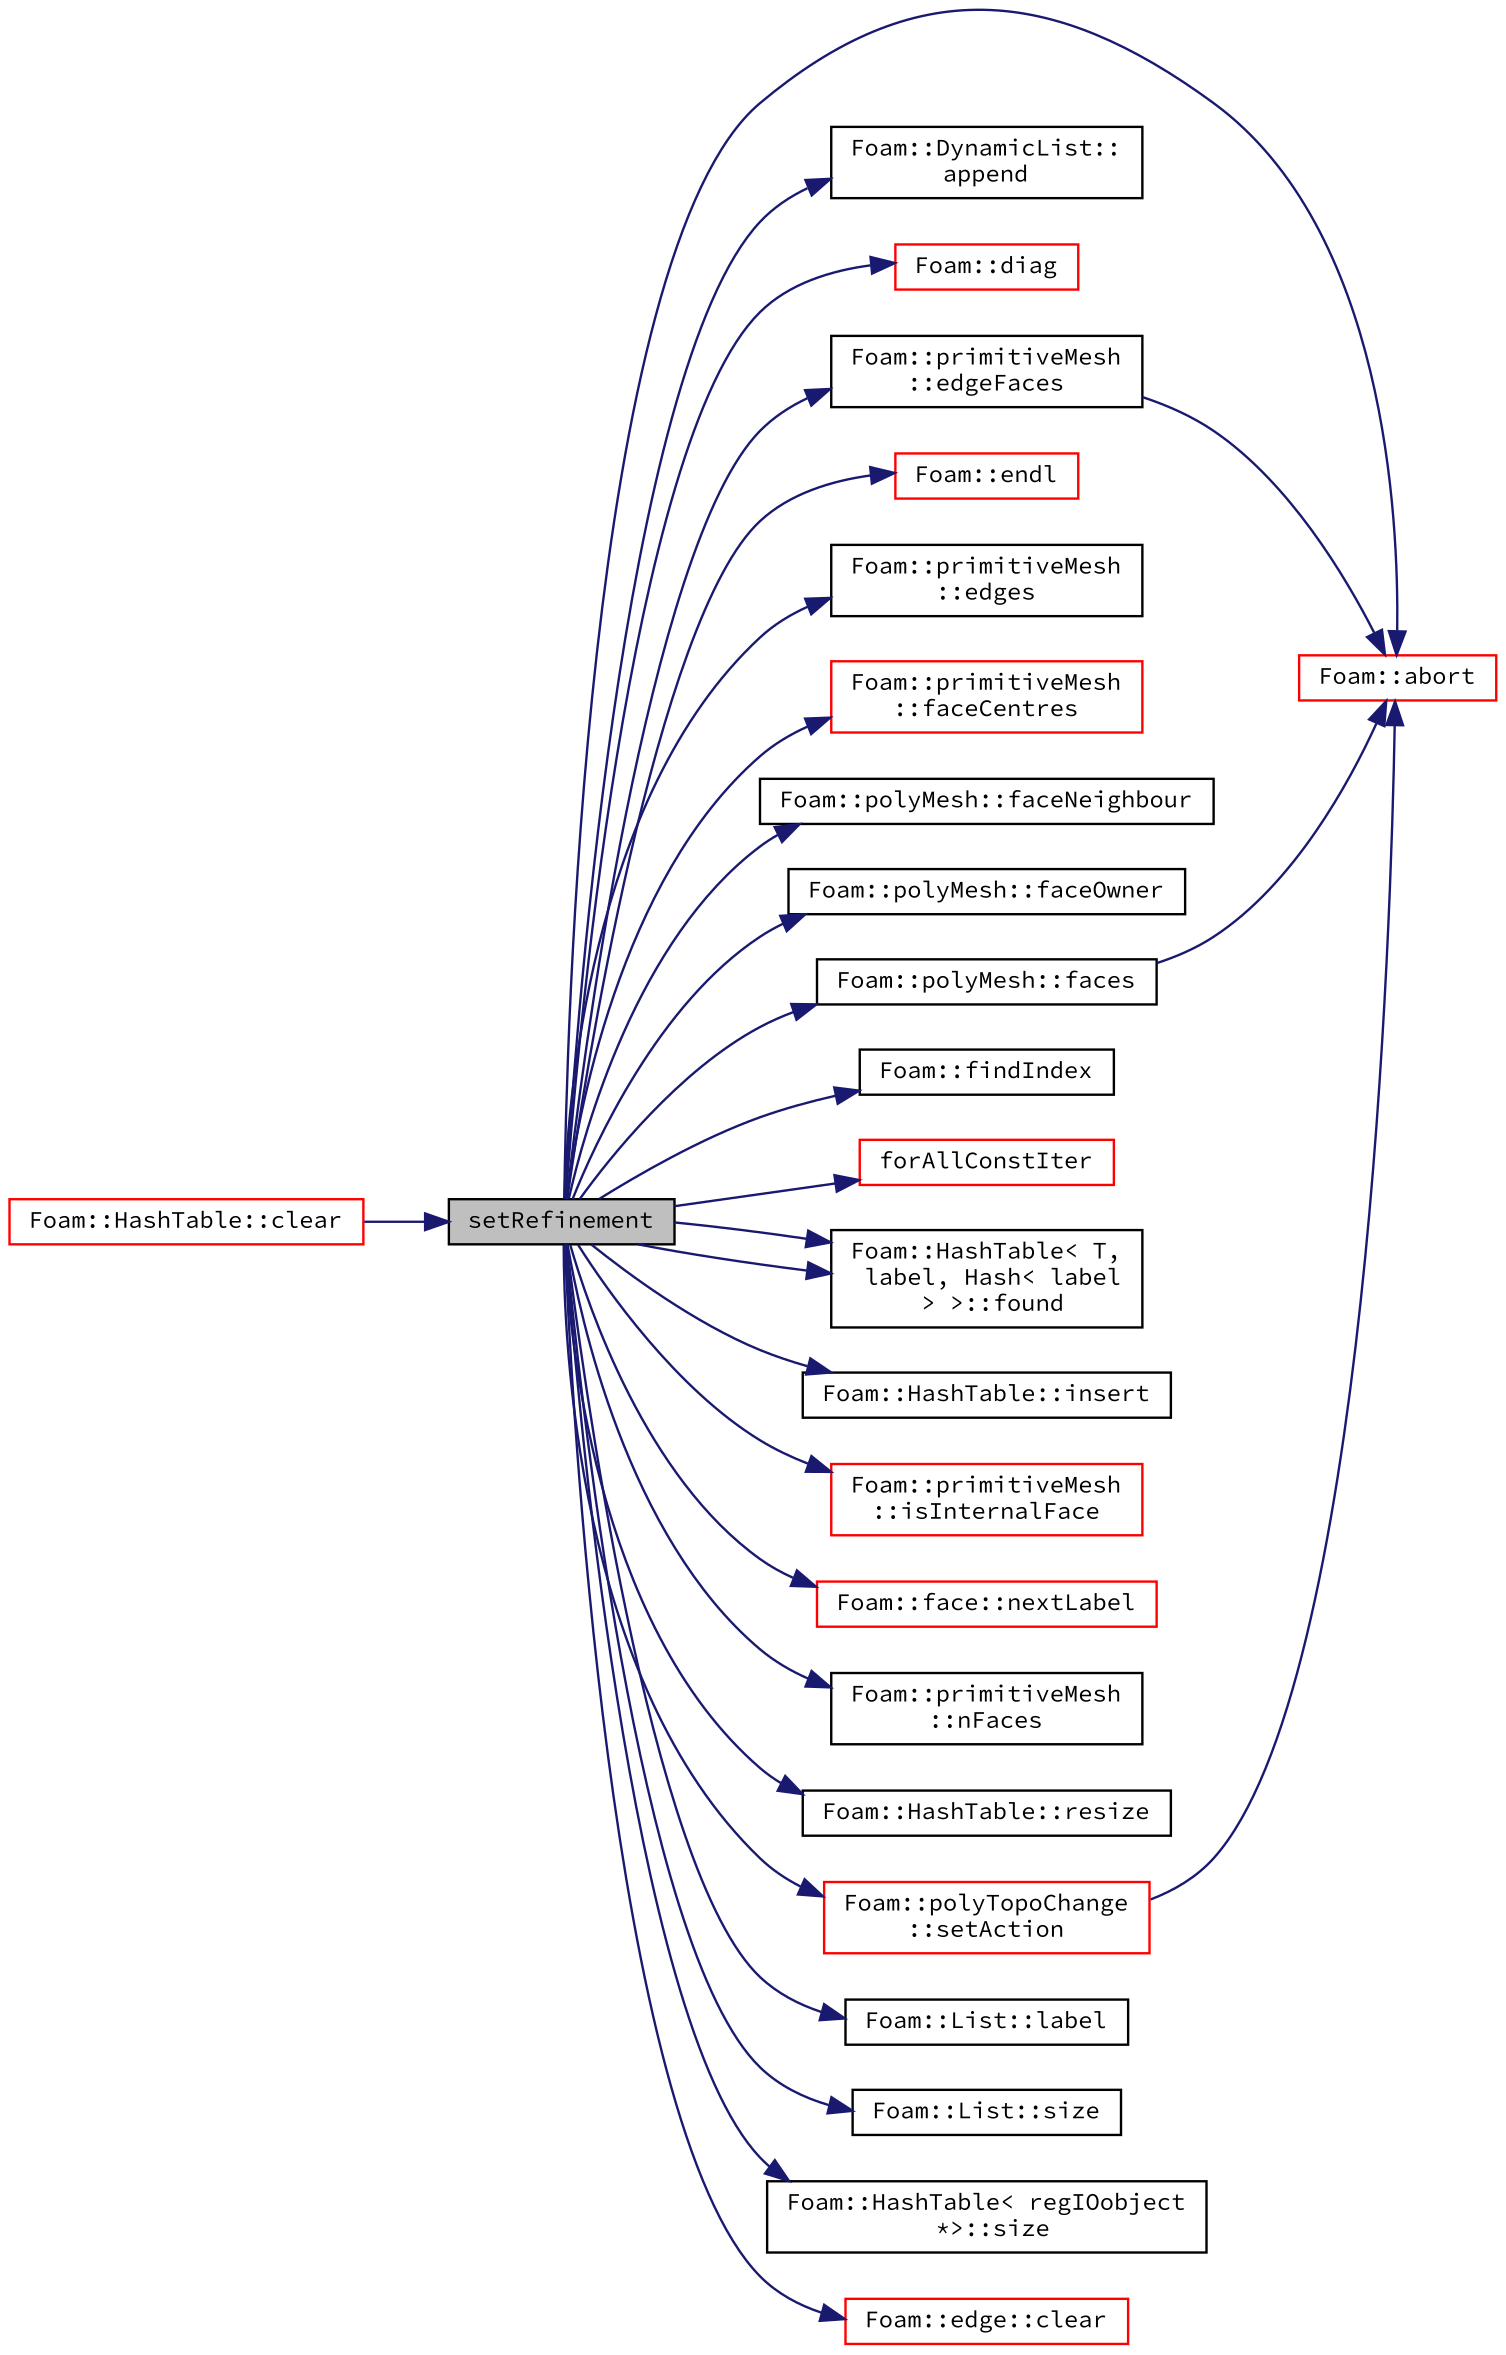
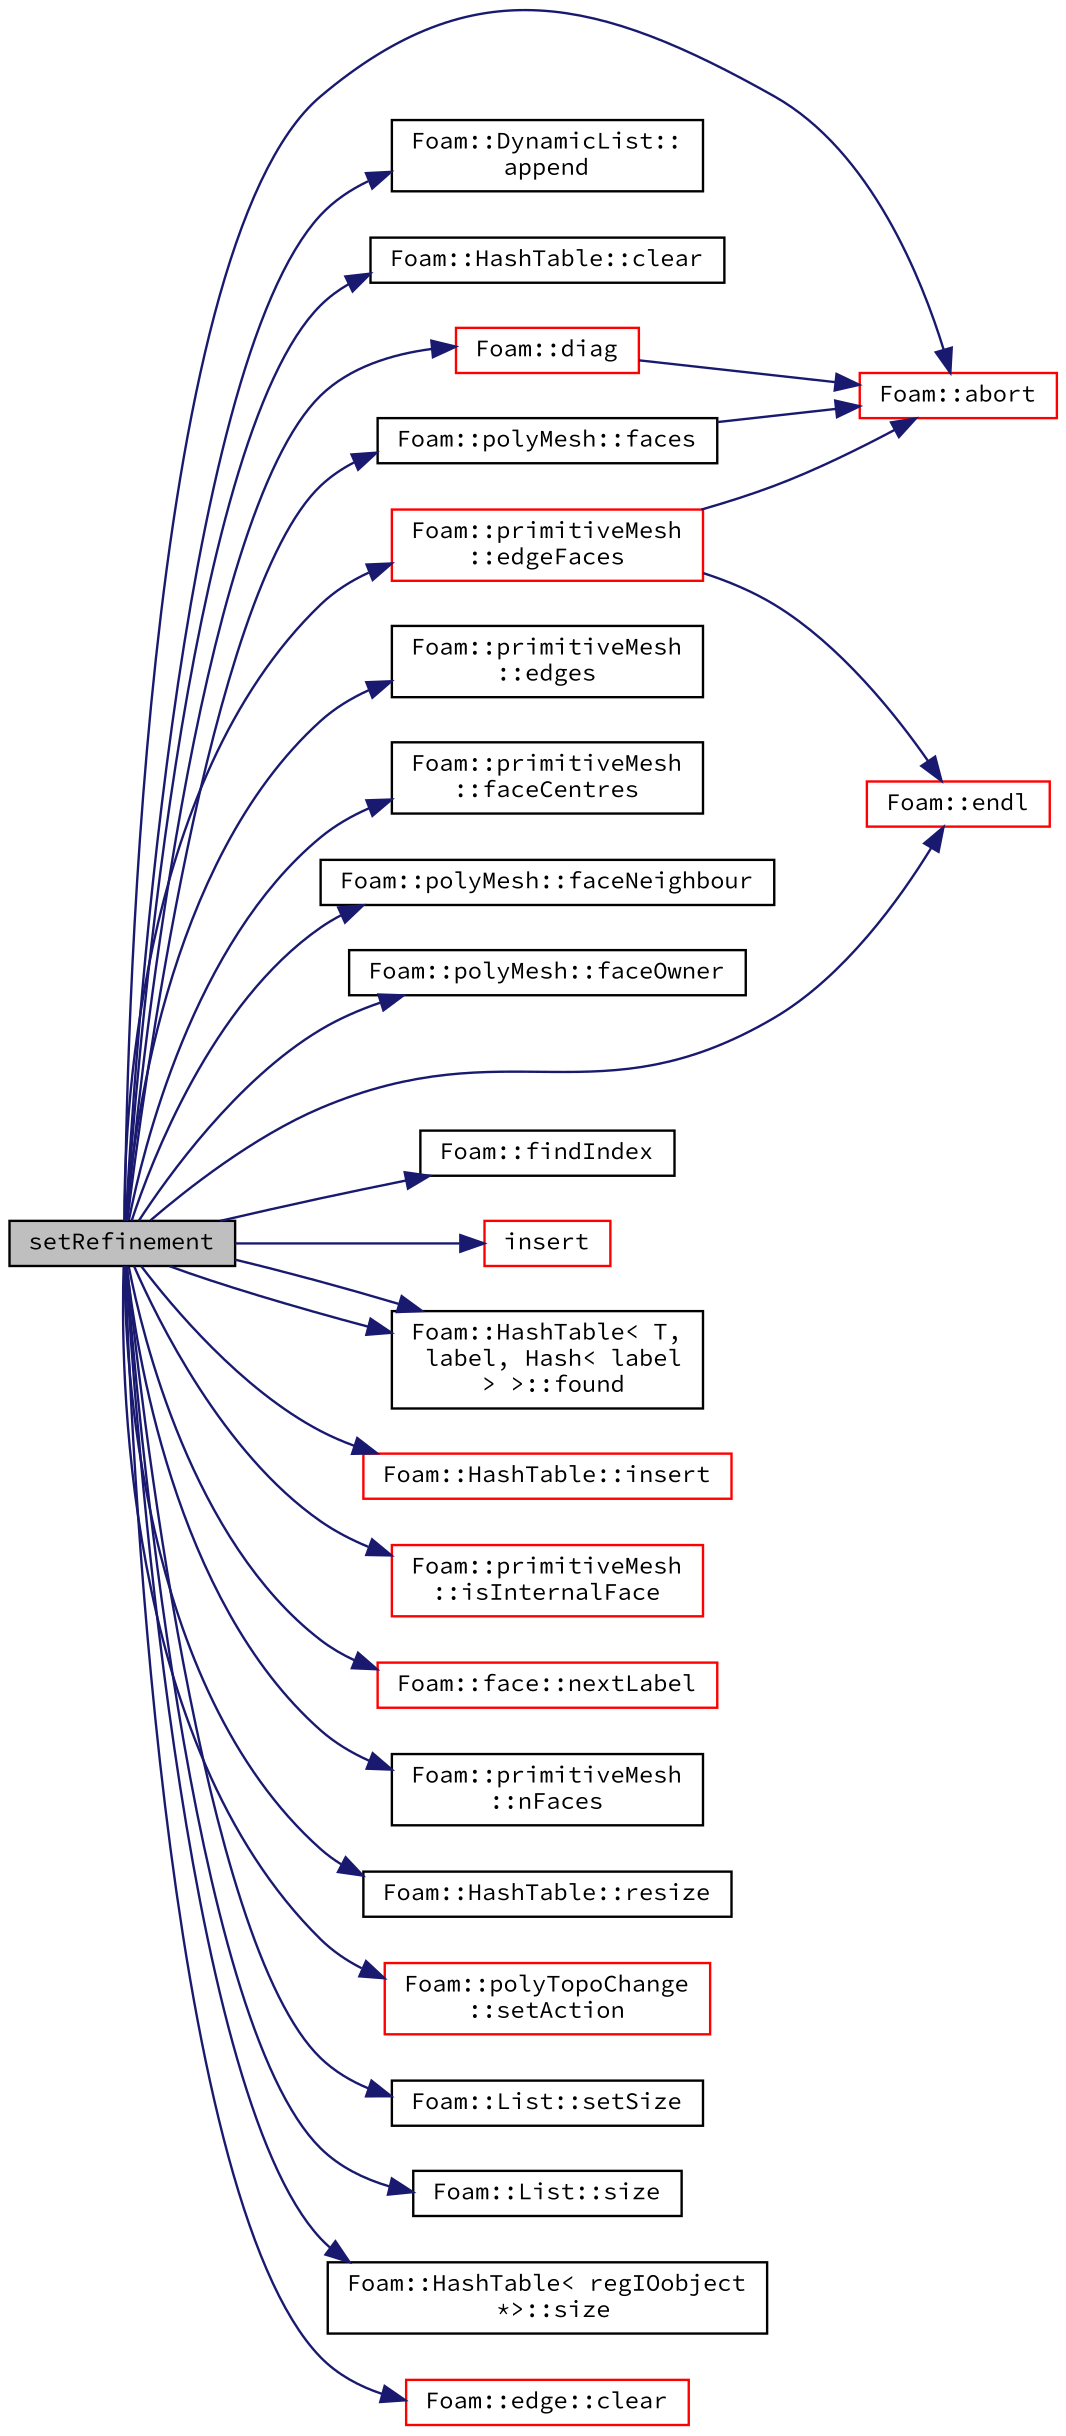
(987, 372) -> (547, 545)
none -> (831, 648)
(987, 697) -> (547, 778)
(987, 1162) -> (547, 1243)
(186, 1222) -> (547, 260)
(394, 1222) -> (209, 589)
(1355, 1341) -> (737, 371)
(987, 1395) -> (547, 1476)
(987, 2022) -> (547, 2103)
